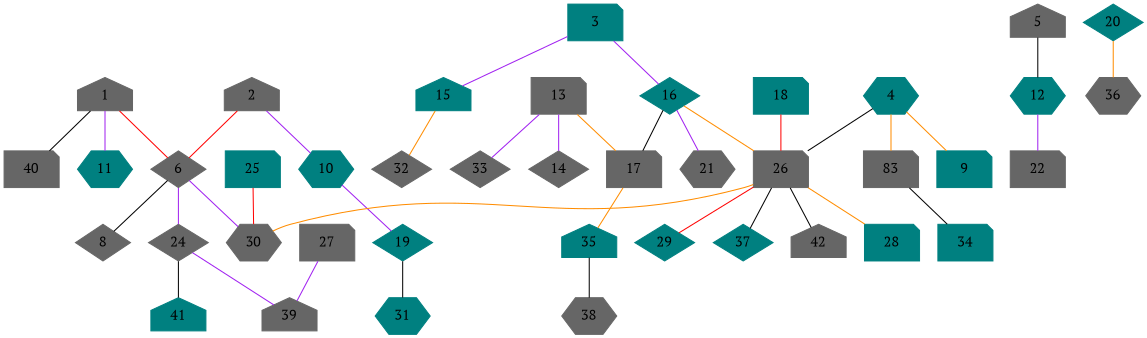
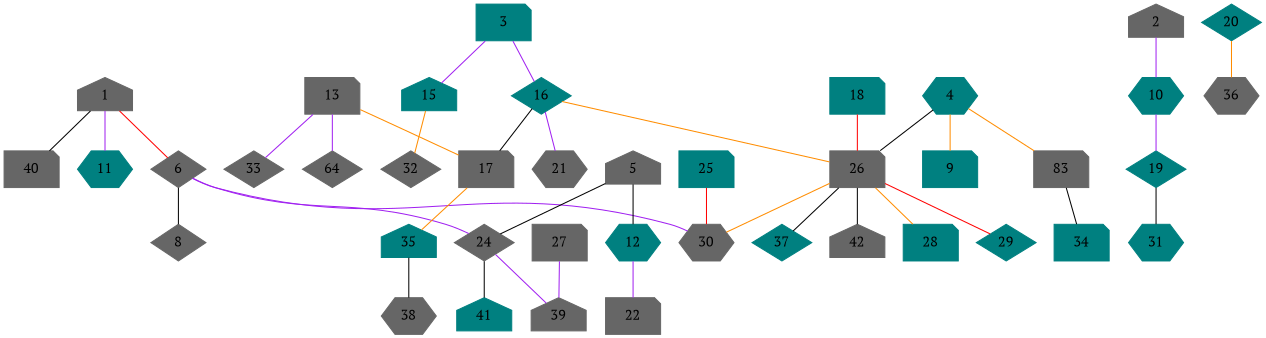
(213, 134) -> none
(559, 169) -> (332, 169)
none -> (548, 211)
